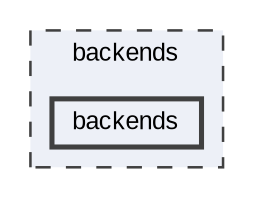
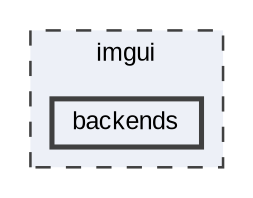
(127, 54) -> (127, 54)
